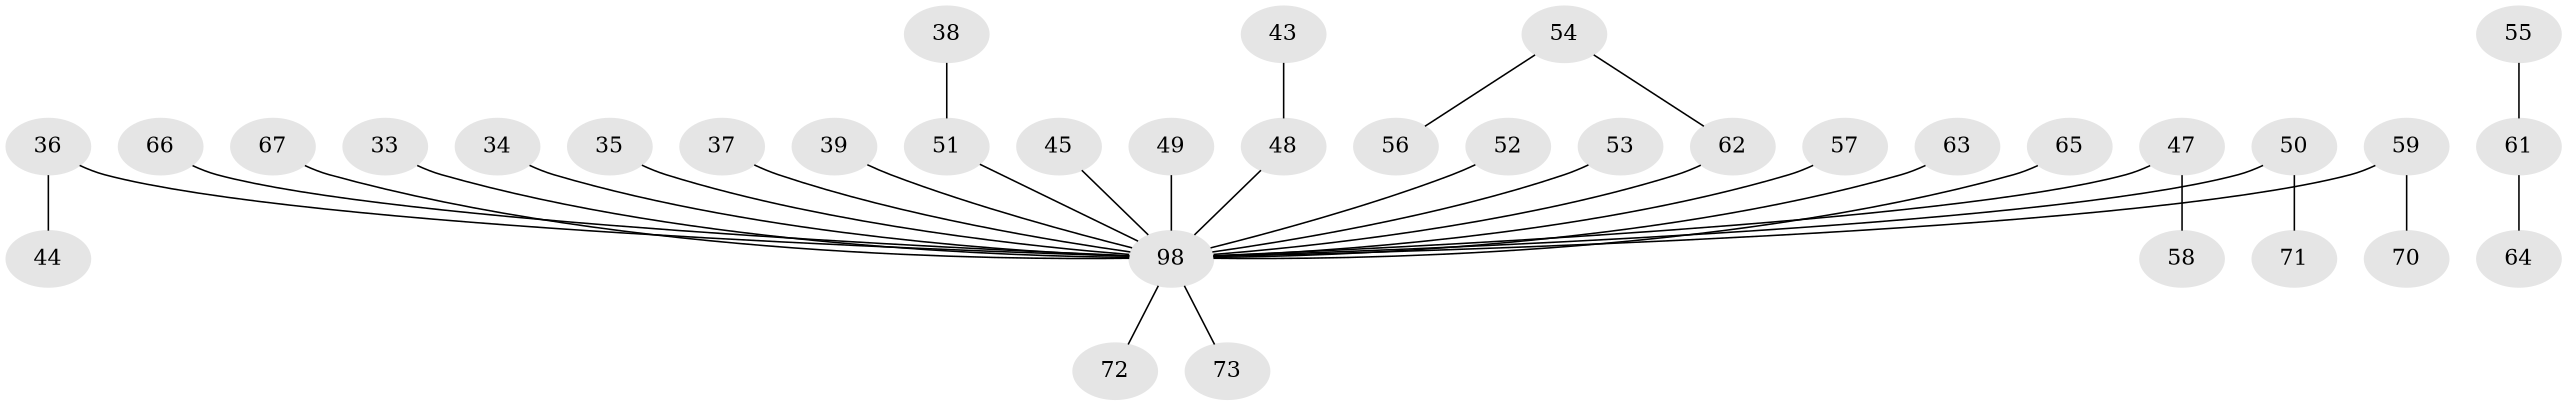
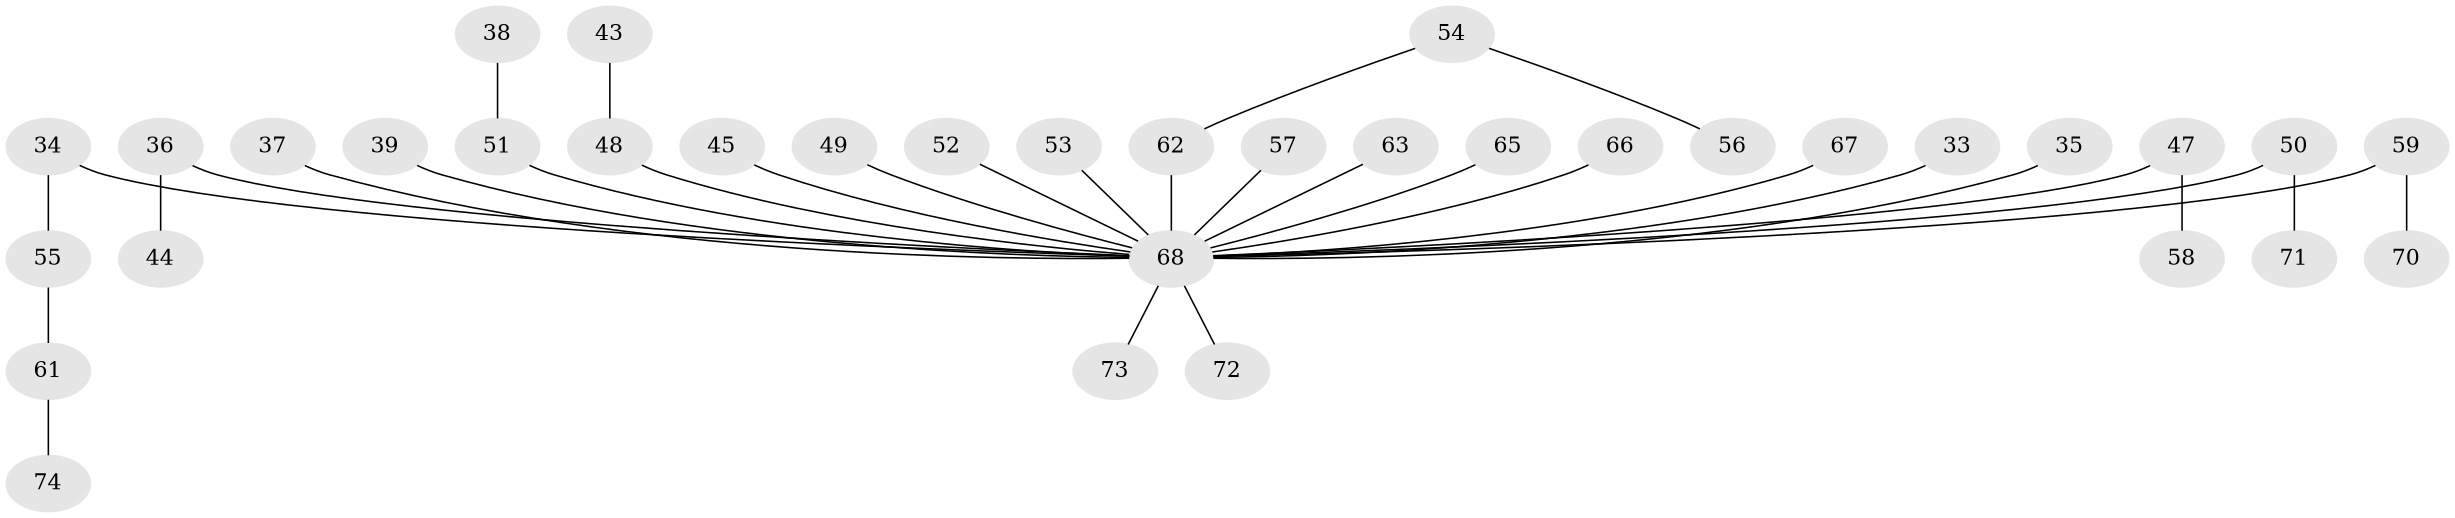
none -> (48, 203)
(1171, 259) -> (1171, 259)
(2519, 259) -> (48, 484)
